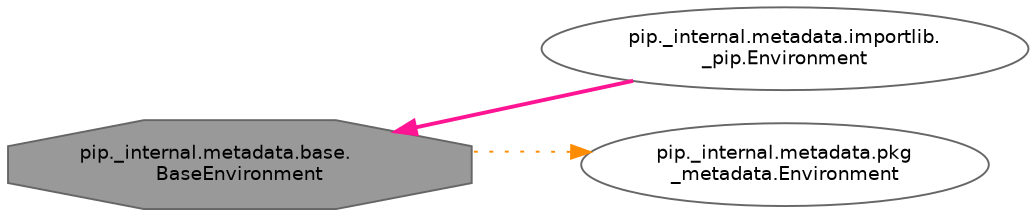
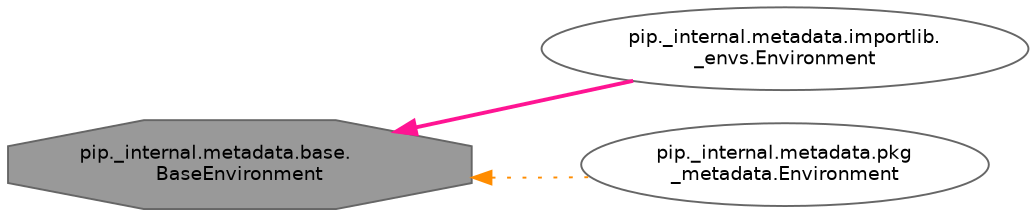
(785, 49) -> (785, 49)
(521, 152) -> (541, 178)
